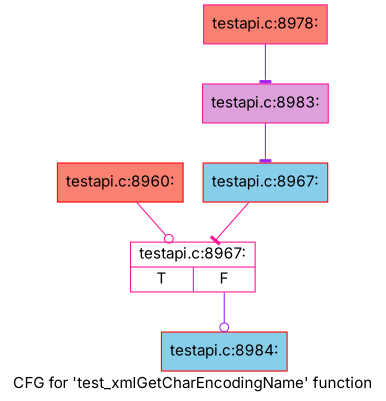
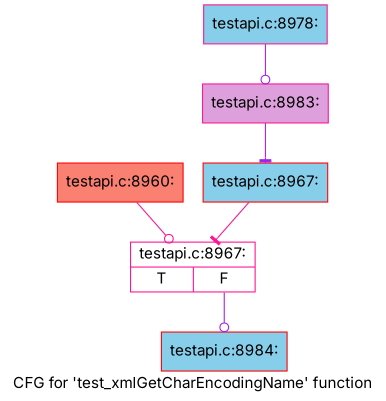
(265, 24) -> (265, 24)
(265, 61) -> (265, 60)
